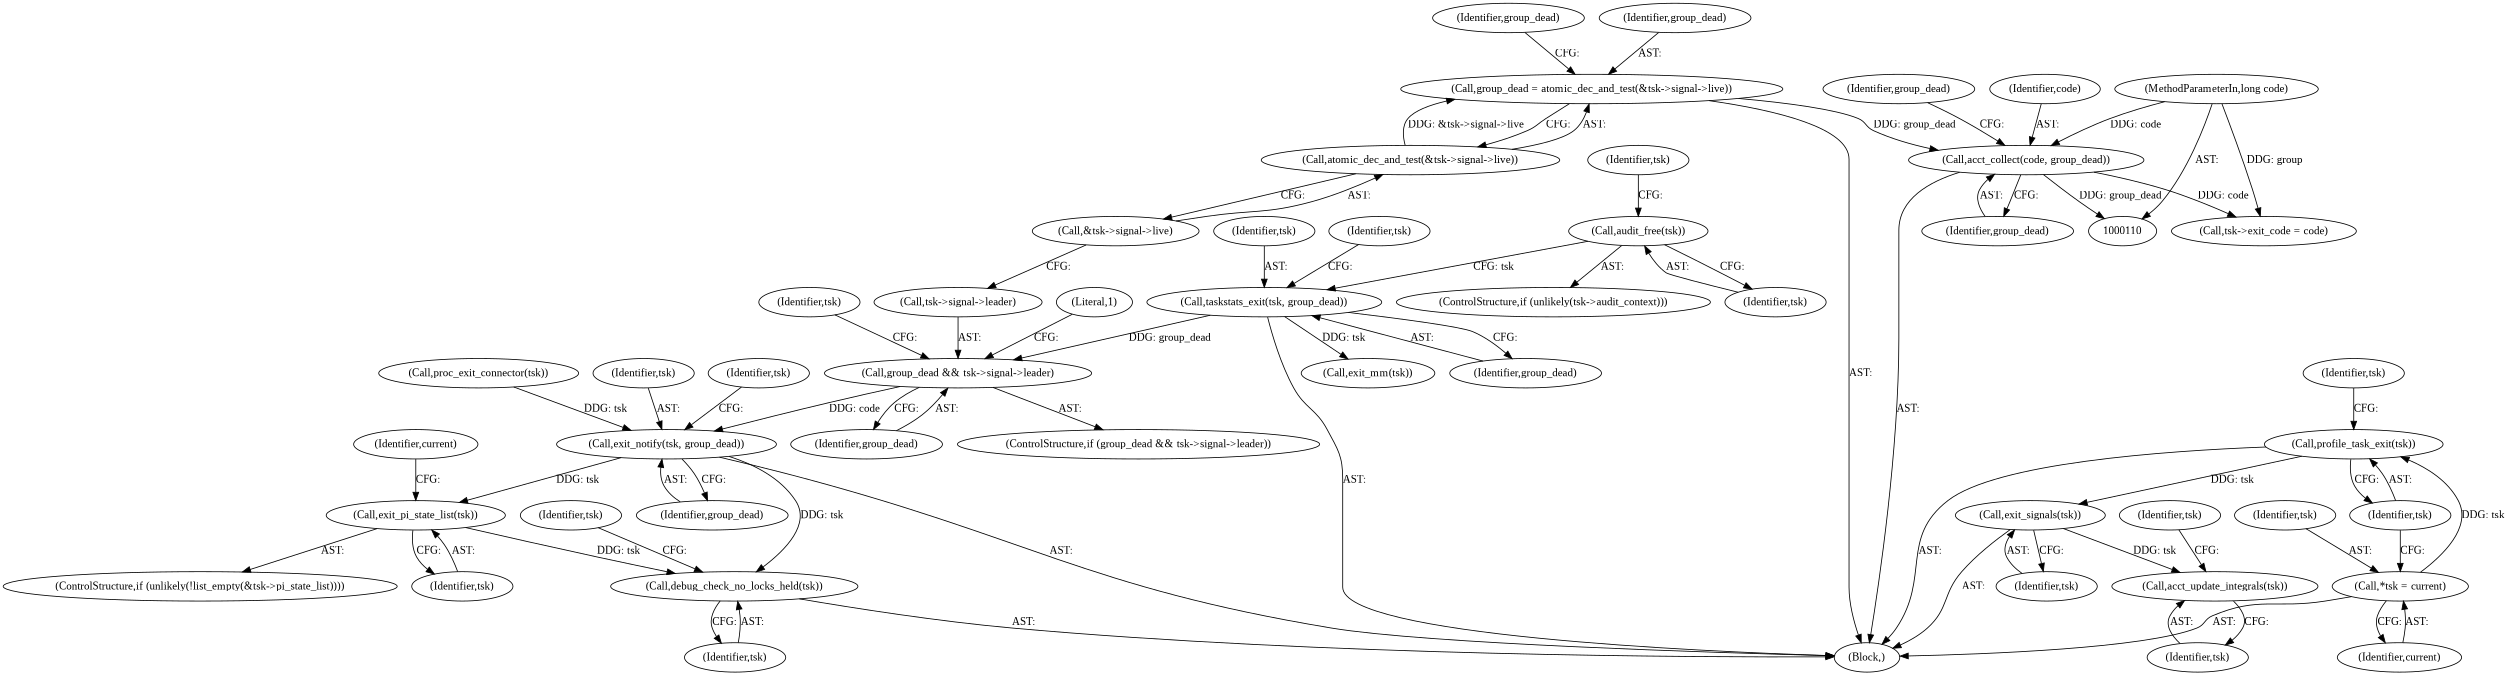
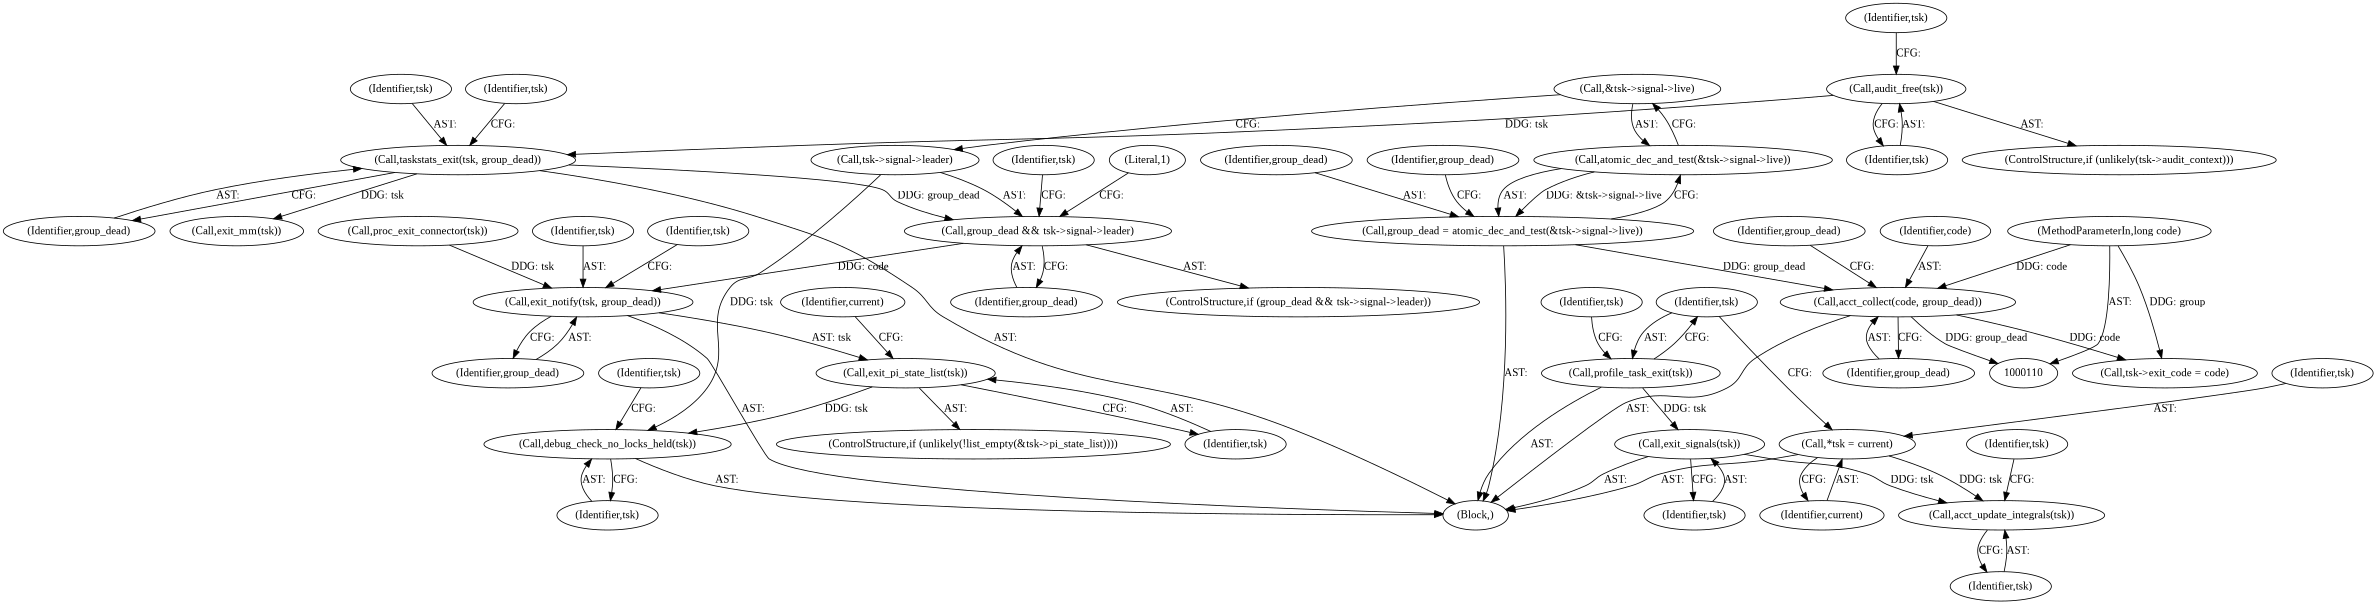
(1494, 267) -> (1527, 125)
(578, 480) -> (832, 338)
(795, 501) -> (730, 287)
(2462, 511) -> (1934, 472)
